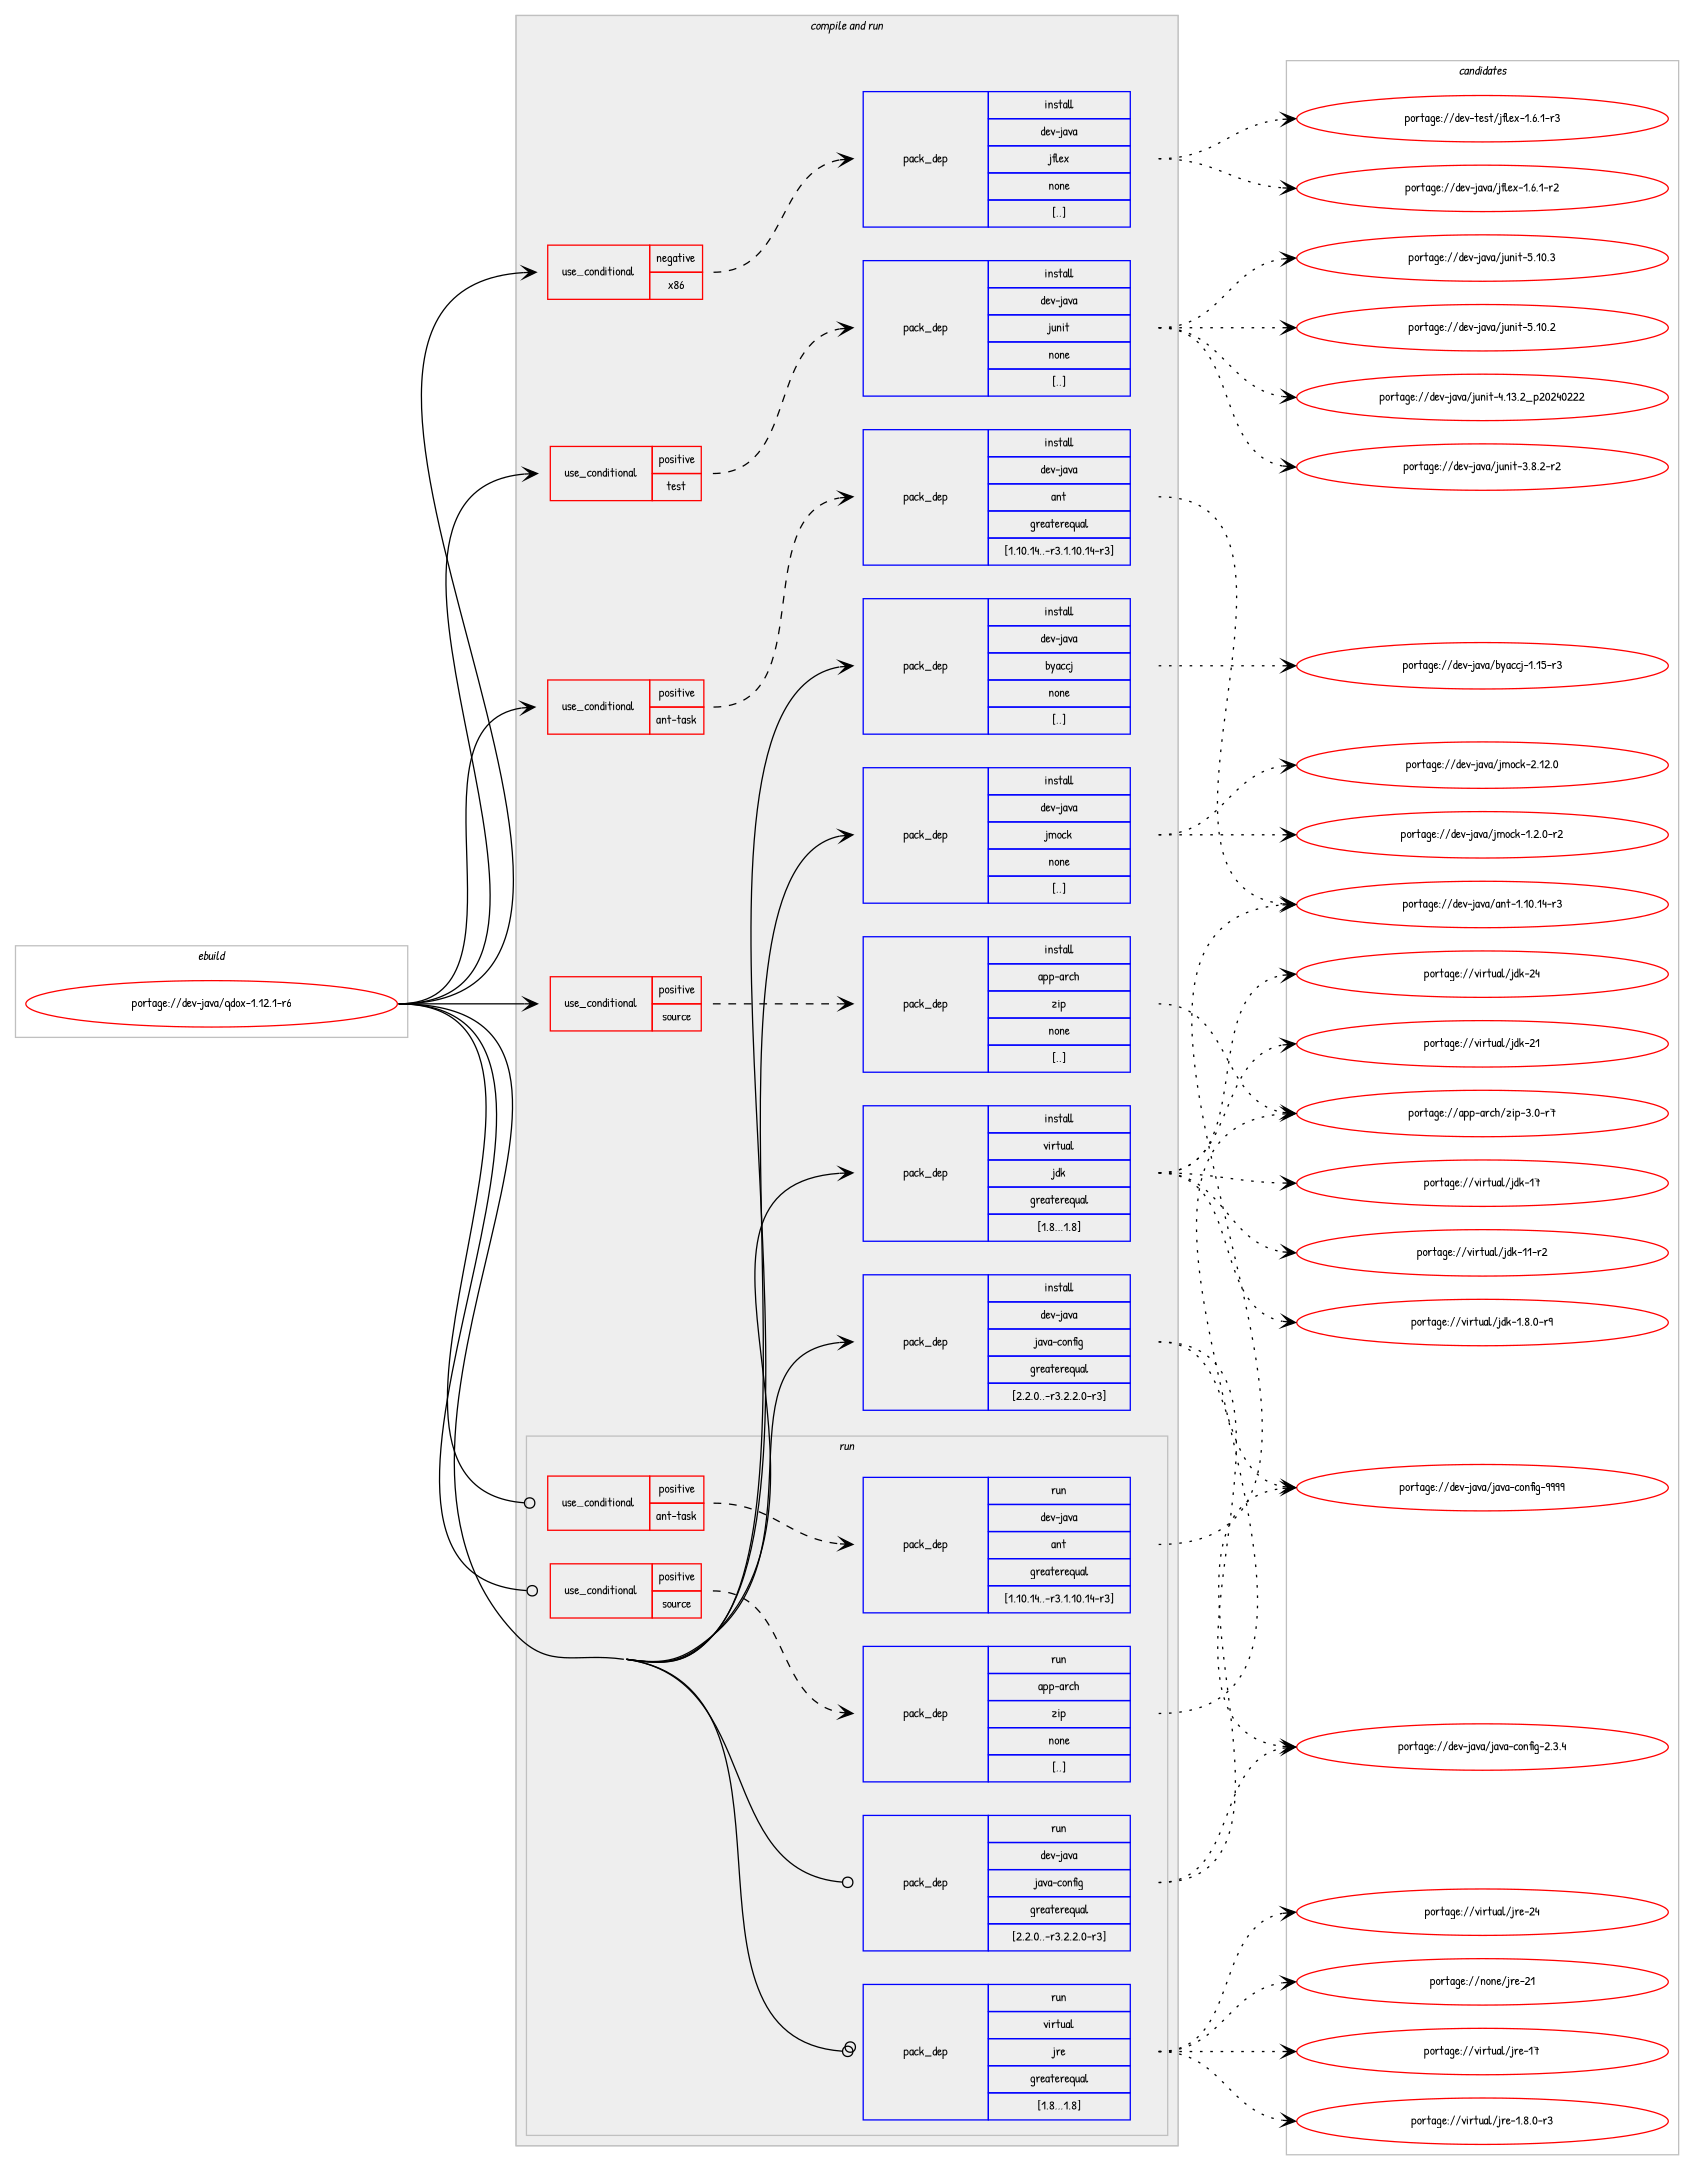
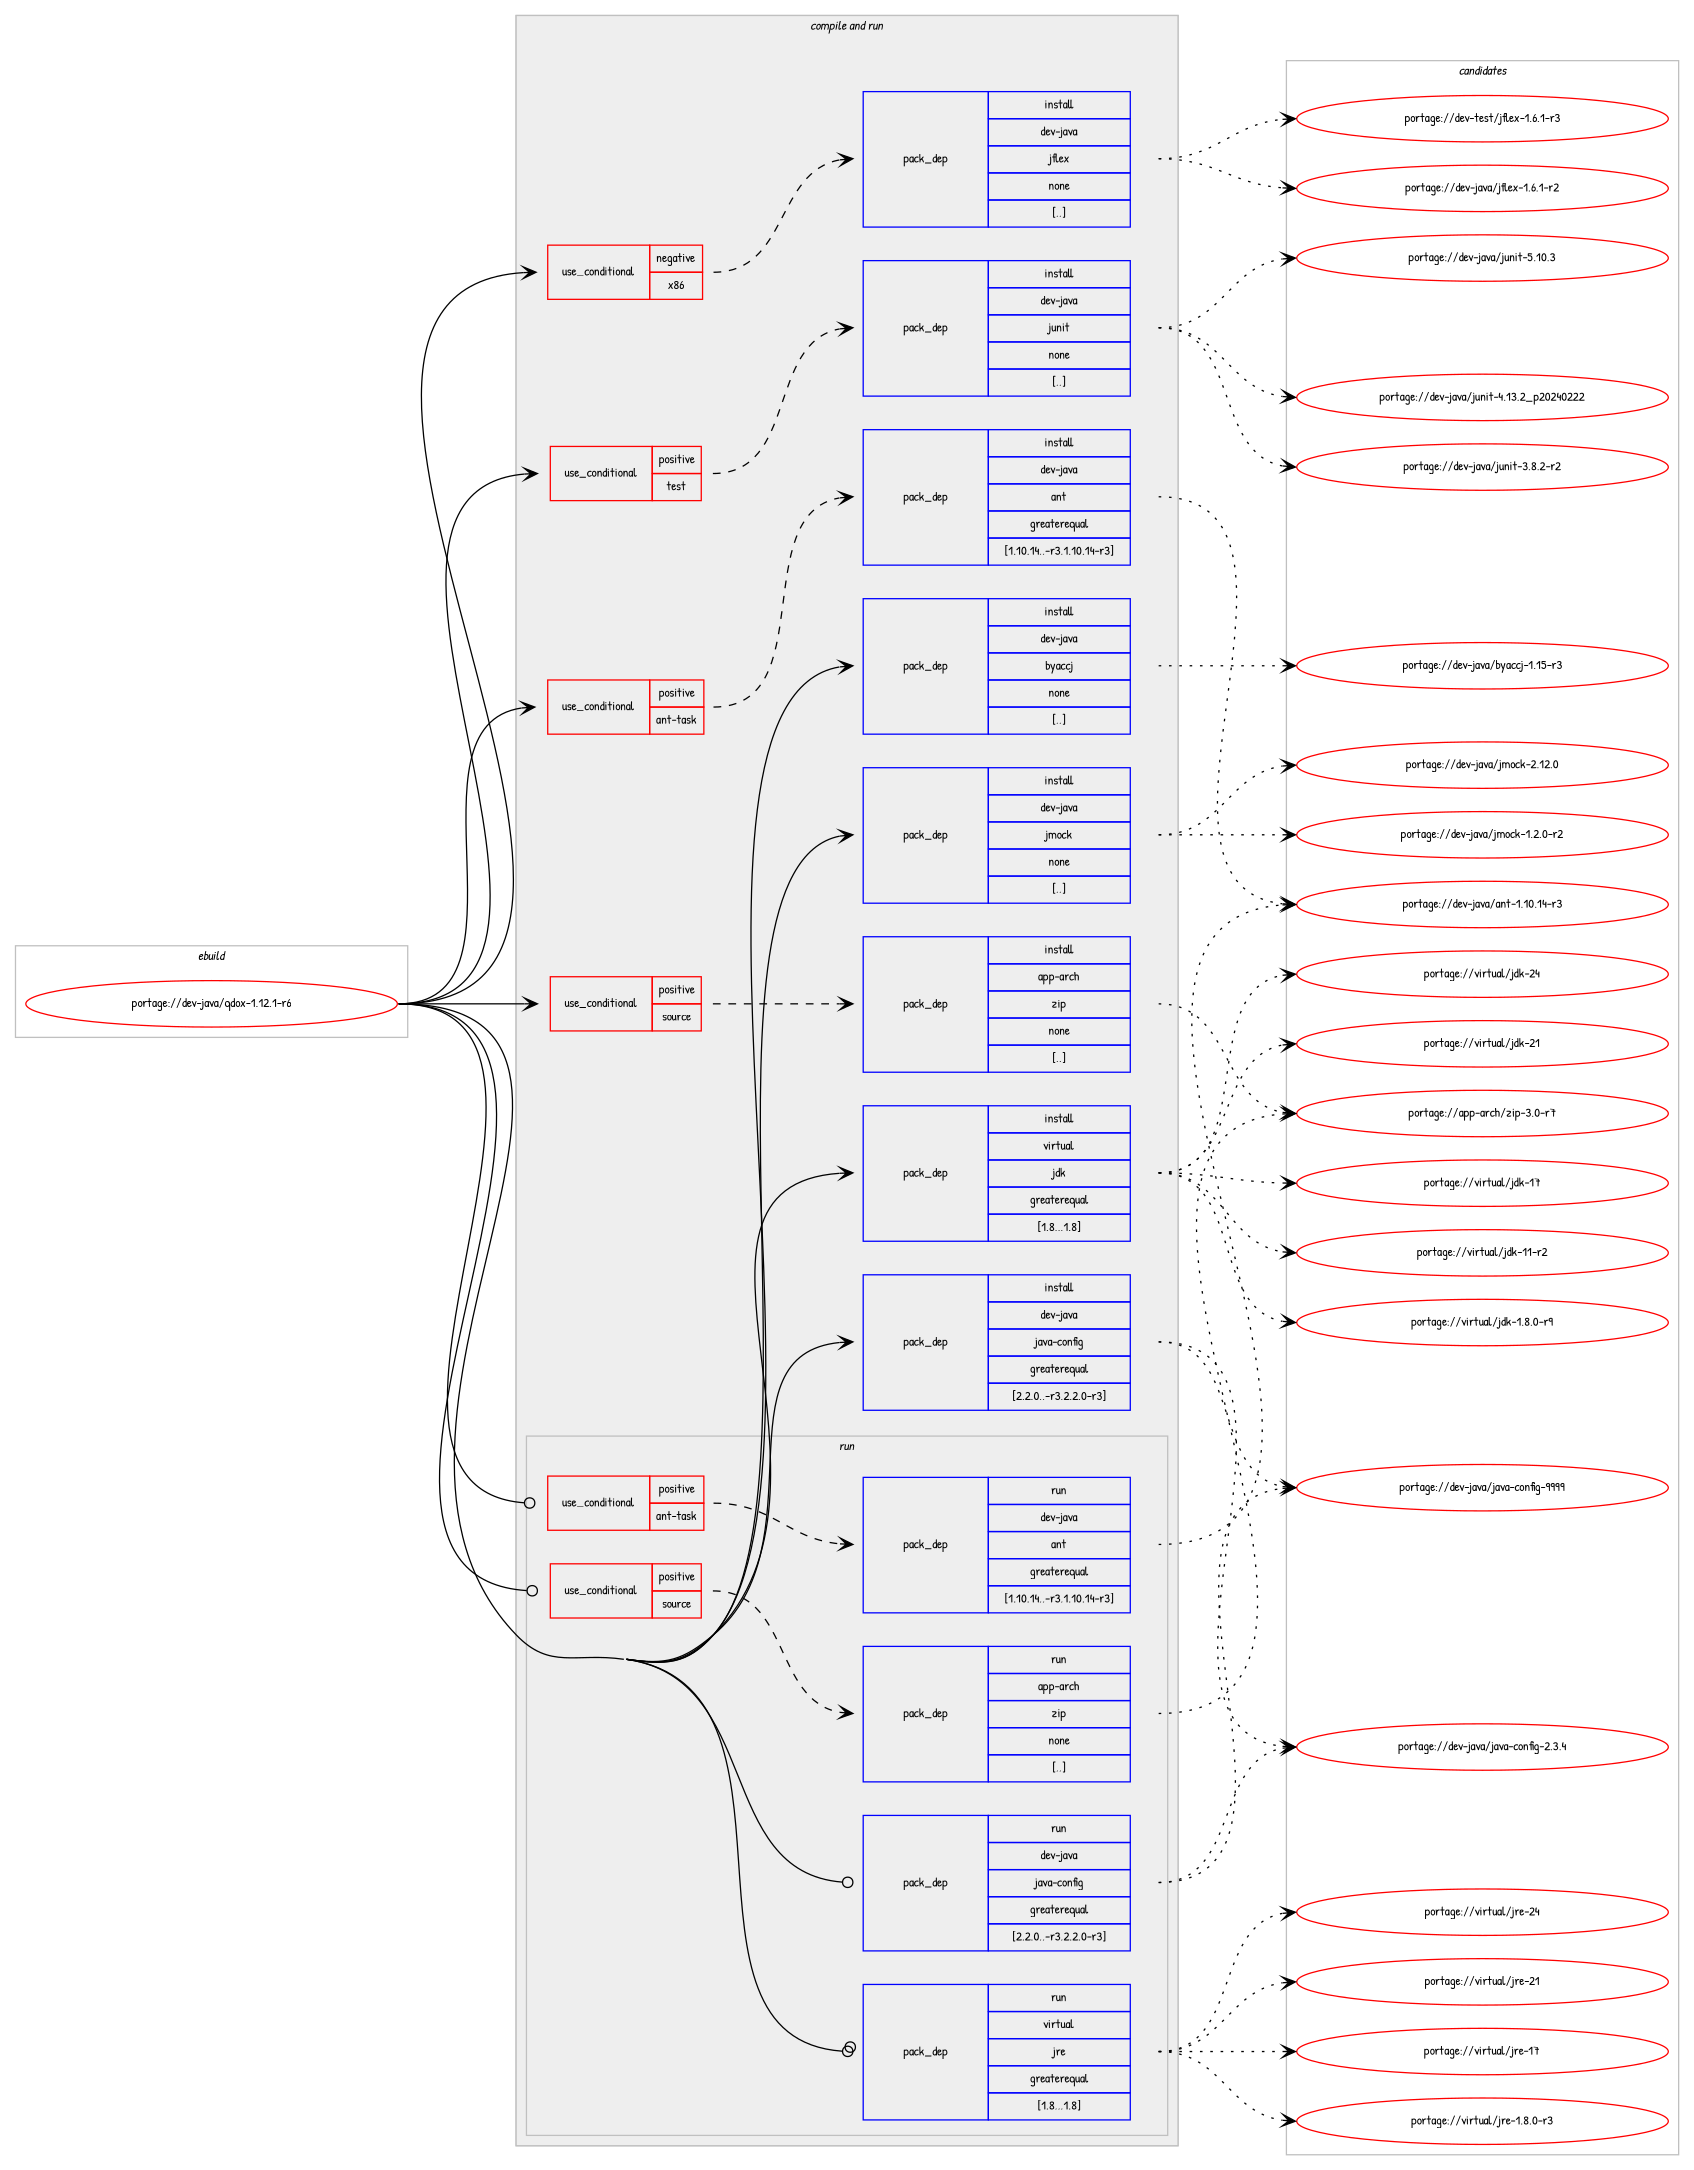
(1483, 328) -> none
(1483, 1982) -> (1483, 1982)
